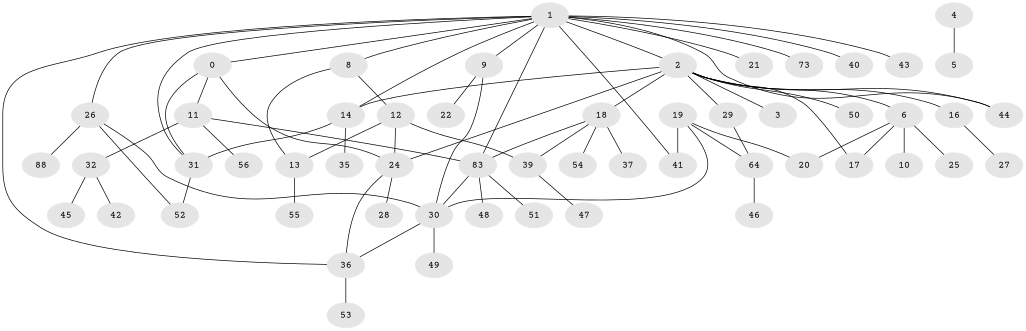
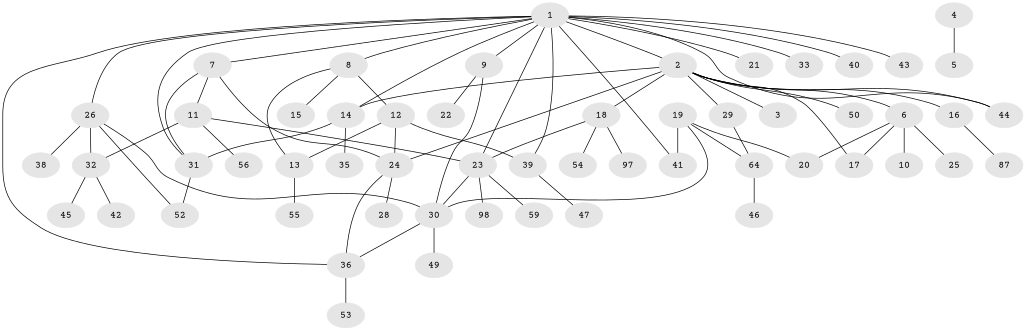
(212, 65) -> (212, 65)
(804, 65) -> (804, 65)
none -> (296, 115)
none -> (91, 140)
(565, 140) -> (552, 92)
(41, 165) -> (41, 165)
(478, 165) -> (478, 165)
(628, 165) -> (628, 165)
(1004, 165) -> (1004, 165)
(484, 215) -> (484, 215)
(534, 215) -> (534, 215)
